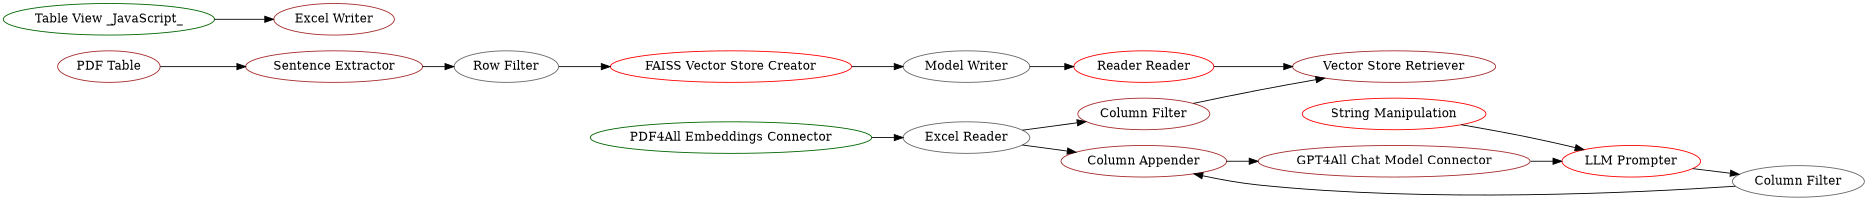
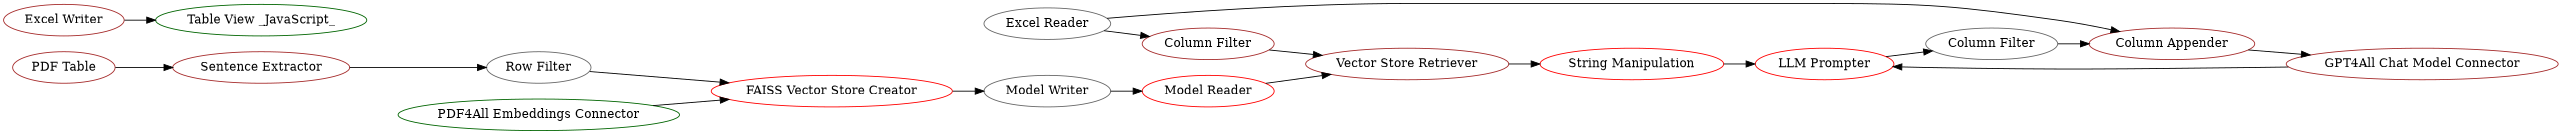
(239, 19) -> (136, 20)
none -> (1520, 64)
(1144, 67) -> (1208, 91)
(883, 138) -> (687, 103)
